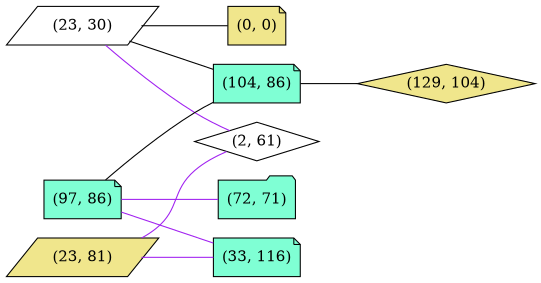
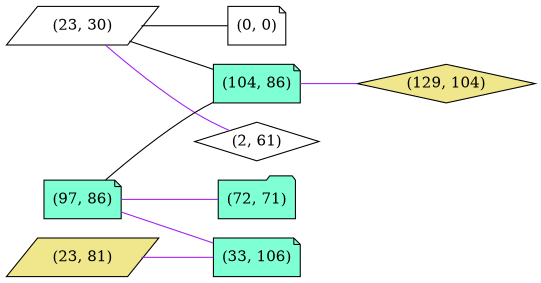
(257, 26) -> (257, 26)
(329, 84) -> (329, 84)
(180, 191) -> none
(257, 257) -> (257, 257)
